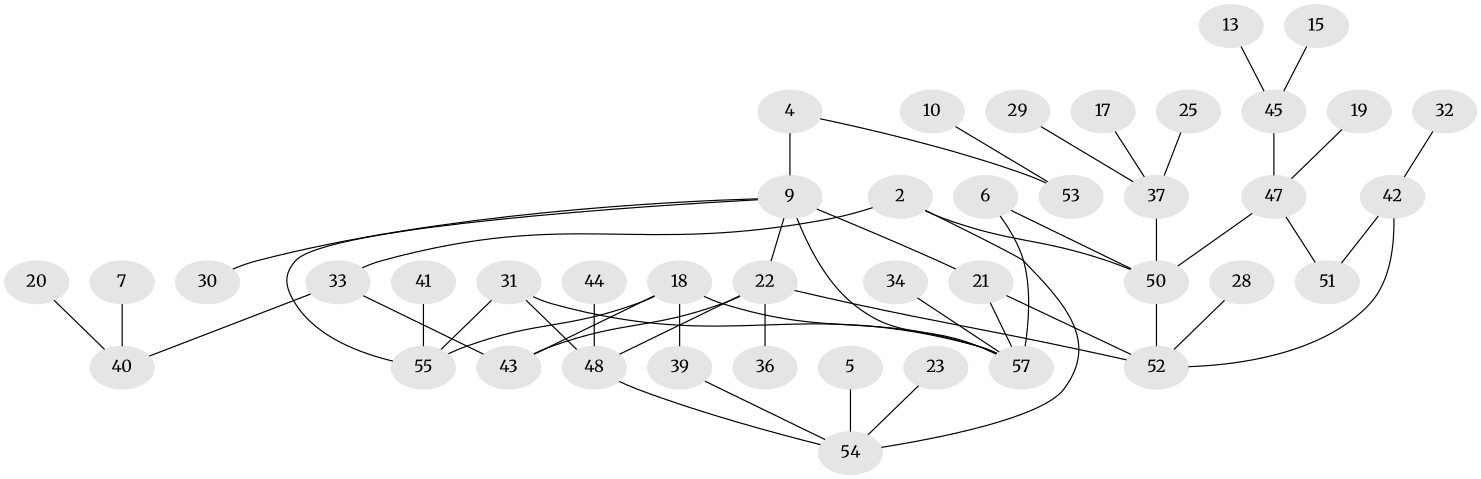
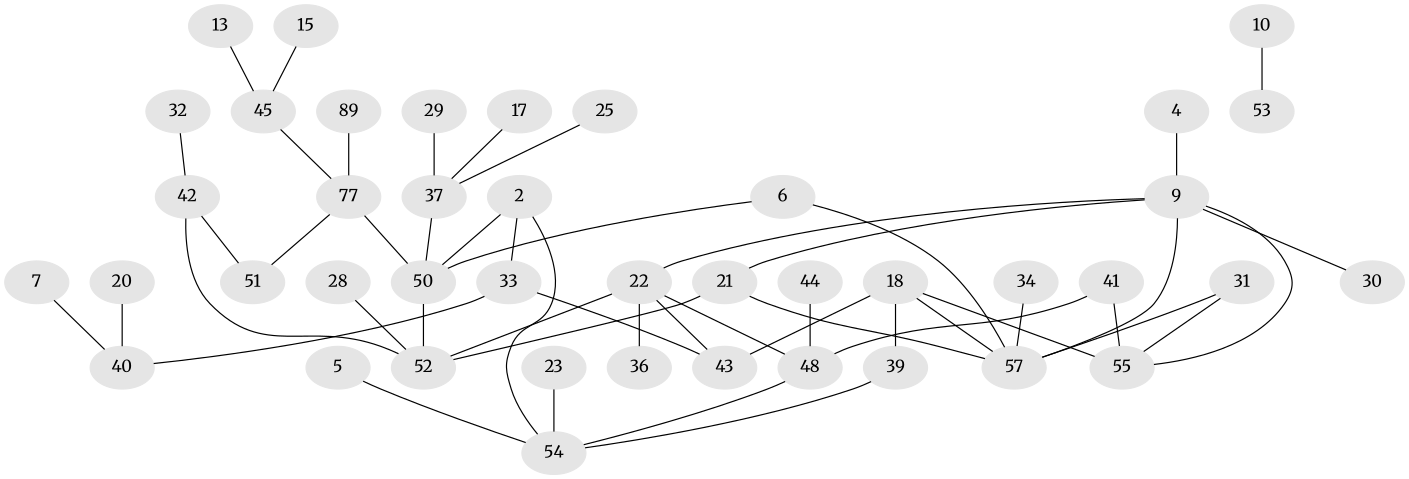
(1359, 111) -> (349, 111)
(935, 146) -> none
(1274, 197) -> (349, 197)
(545, 319) -> (967, 324)
